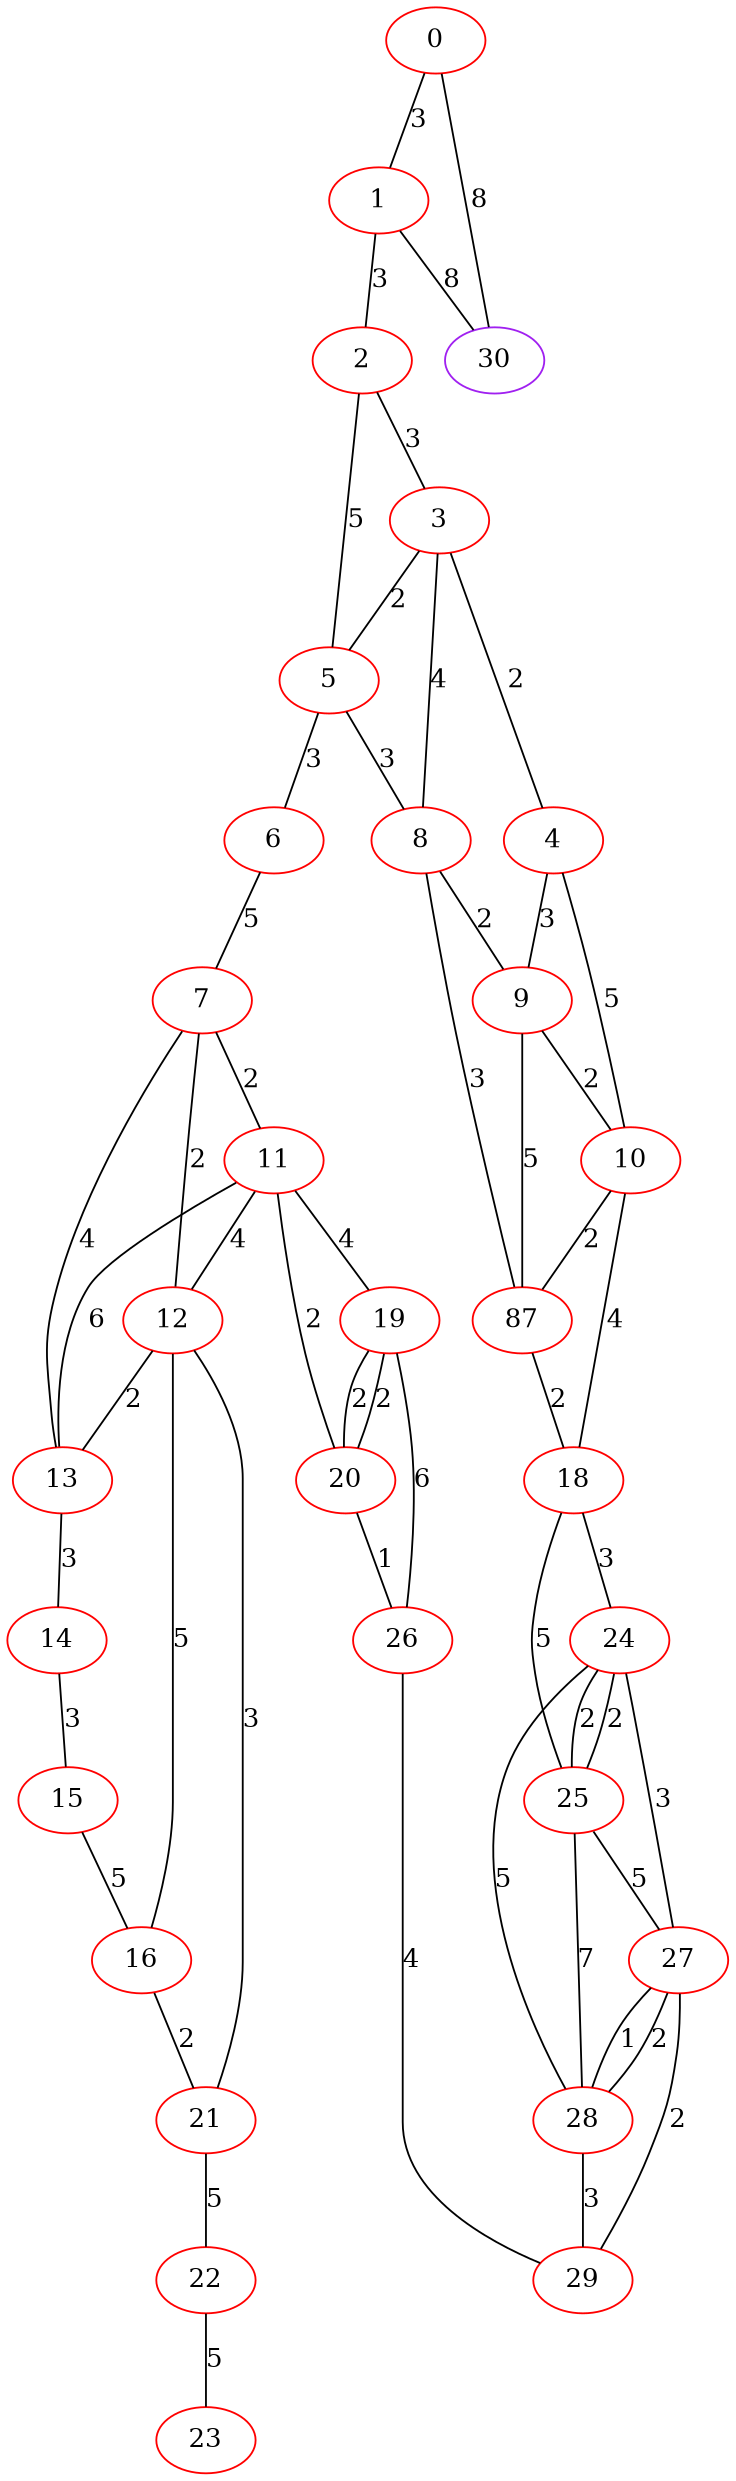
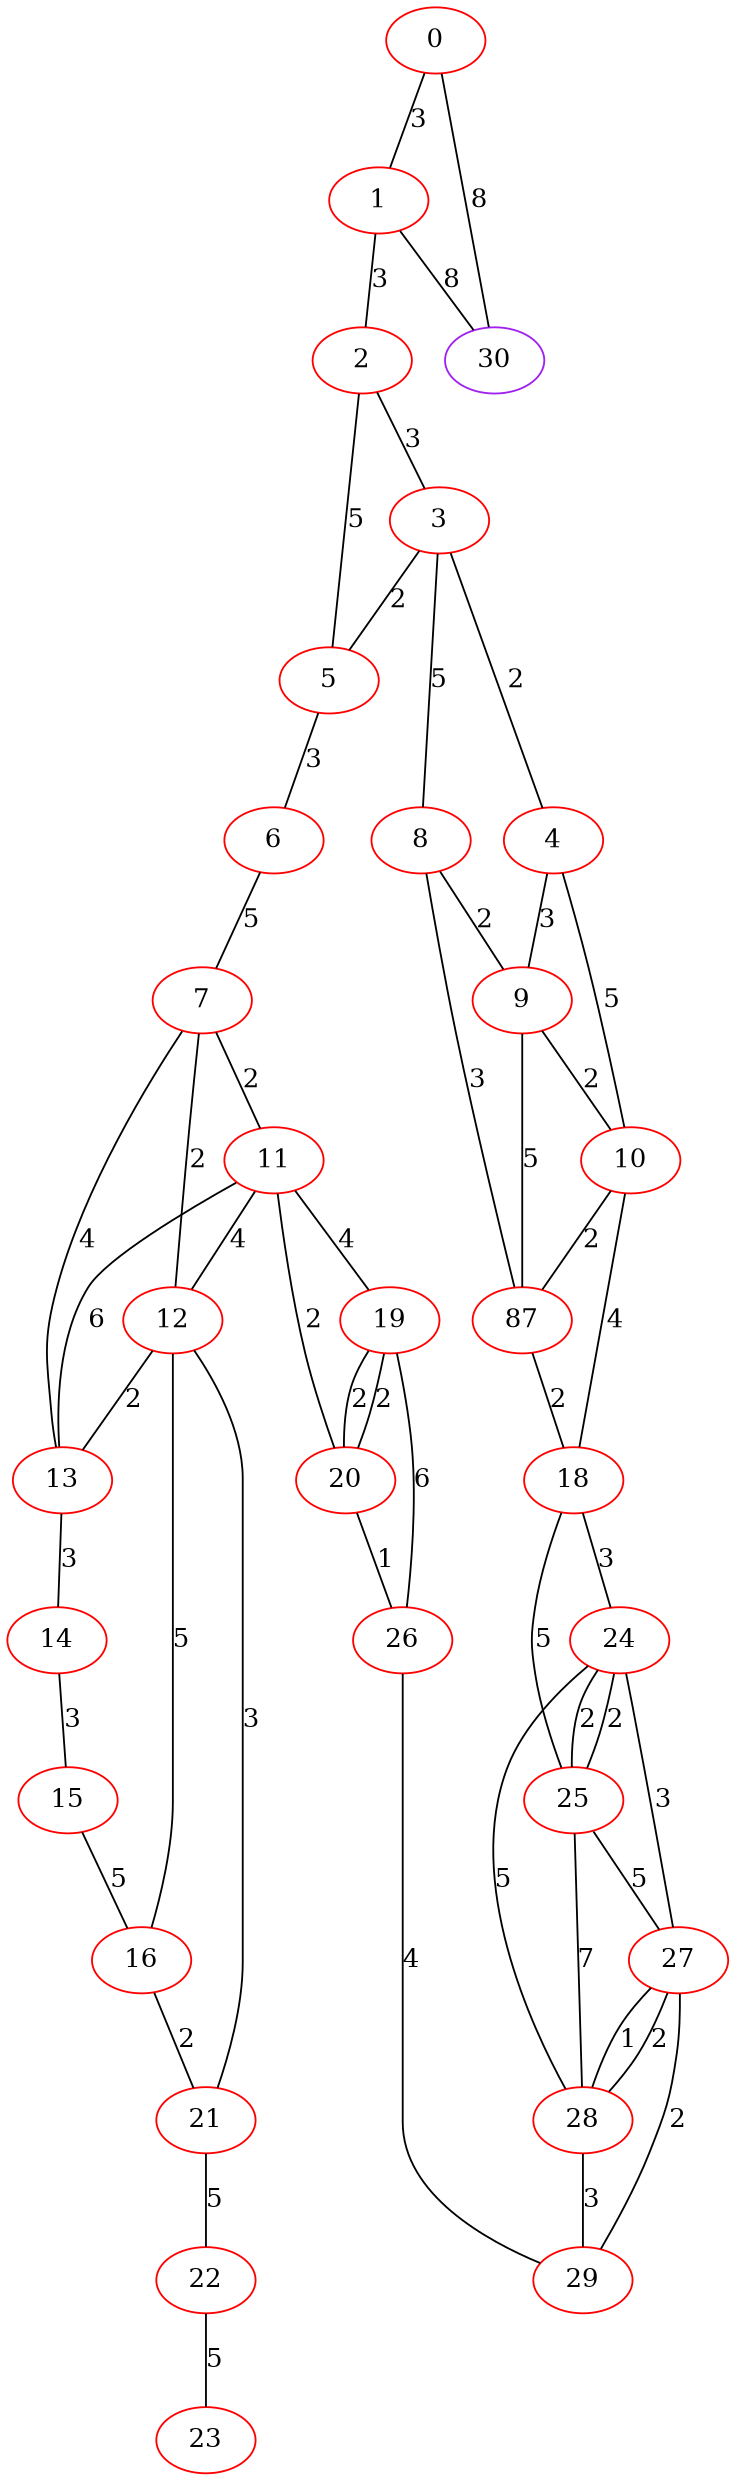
(439, 680) -> (439, 680)
(375, 760) -> none
